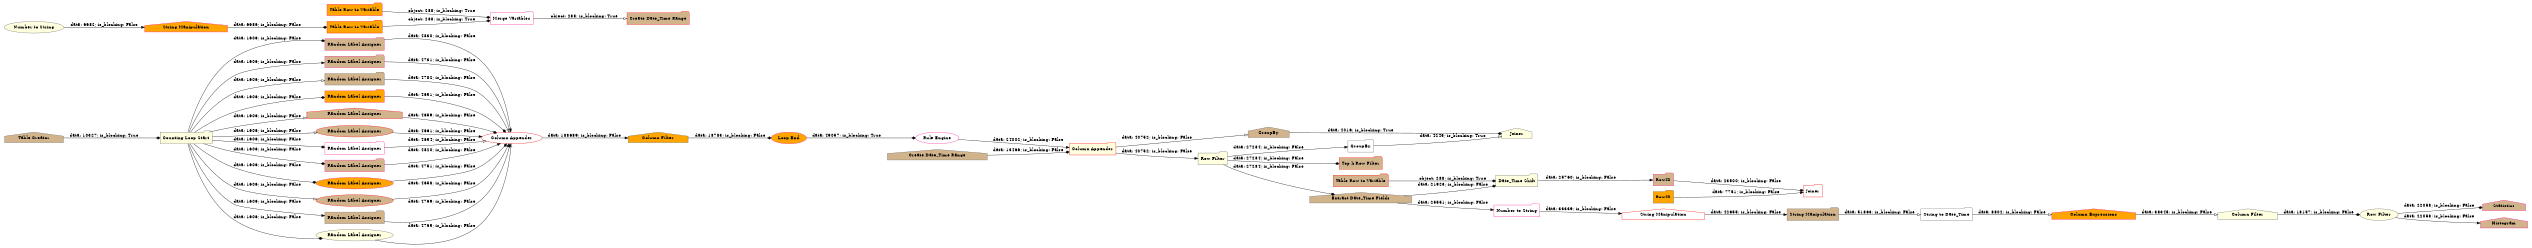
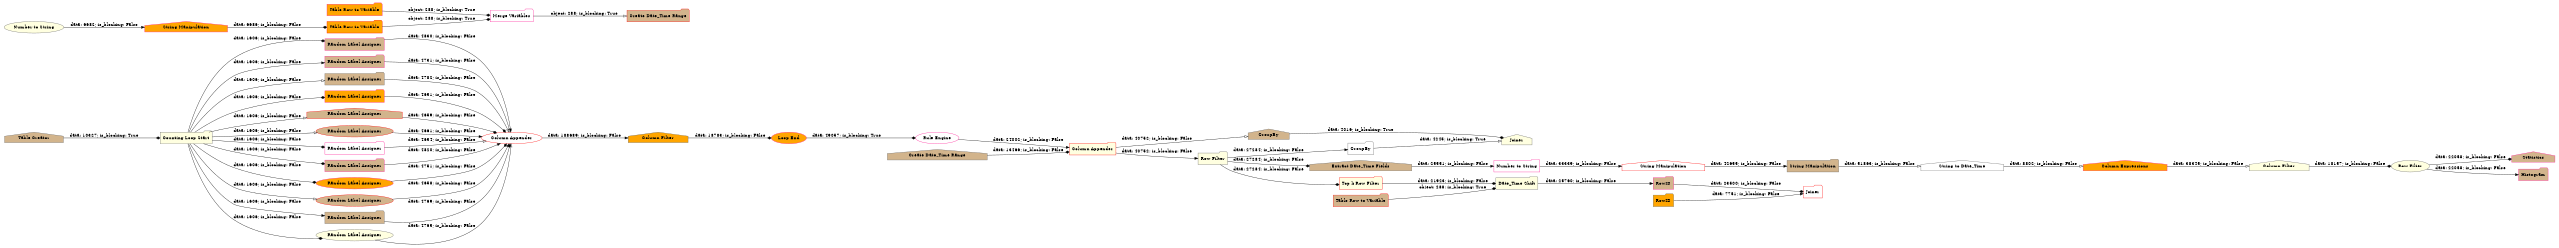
(1361, 164) -> (1361, 184)
(1448, 192) -> (1437, 184)
(1947, 215) -> (1962, 166)
(2504, 223) -> (2533, 175)
